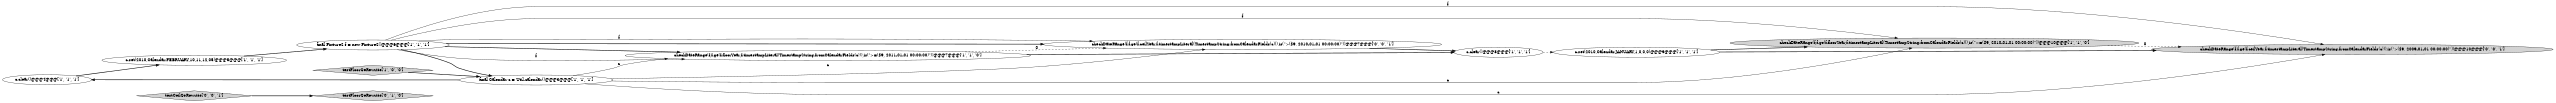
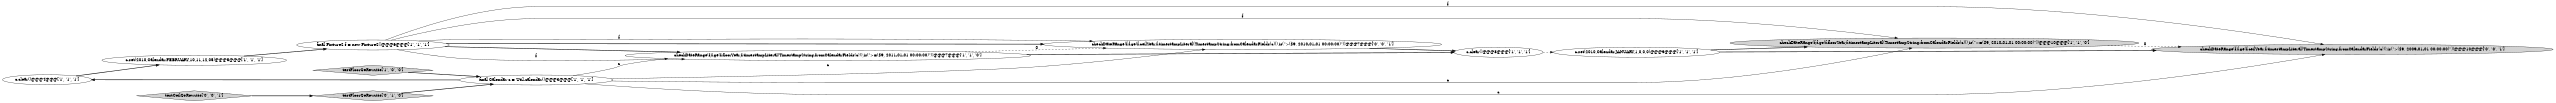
(445, 61) -> (446, 89)
